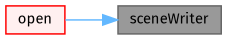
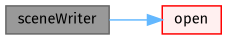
(84, 20) -> (128, 20)
